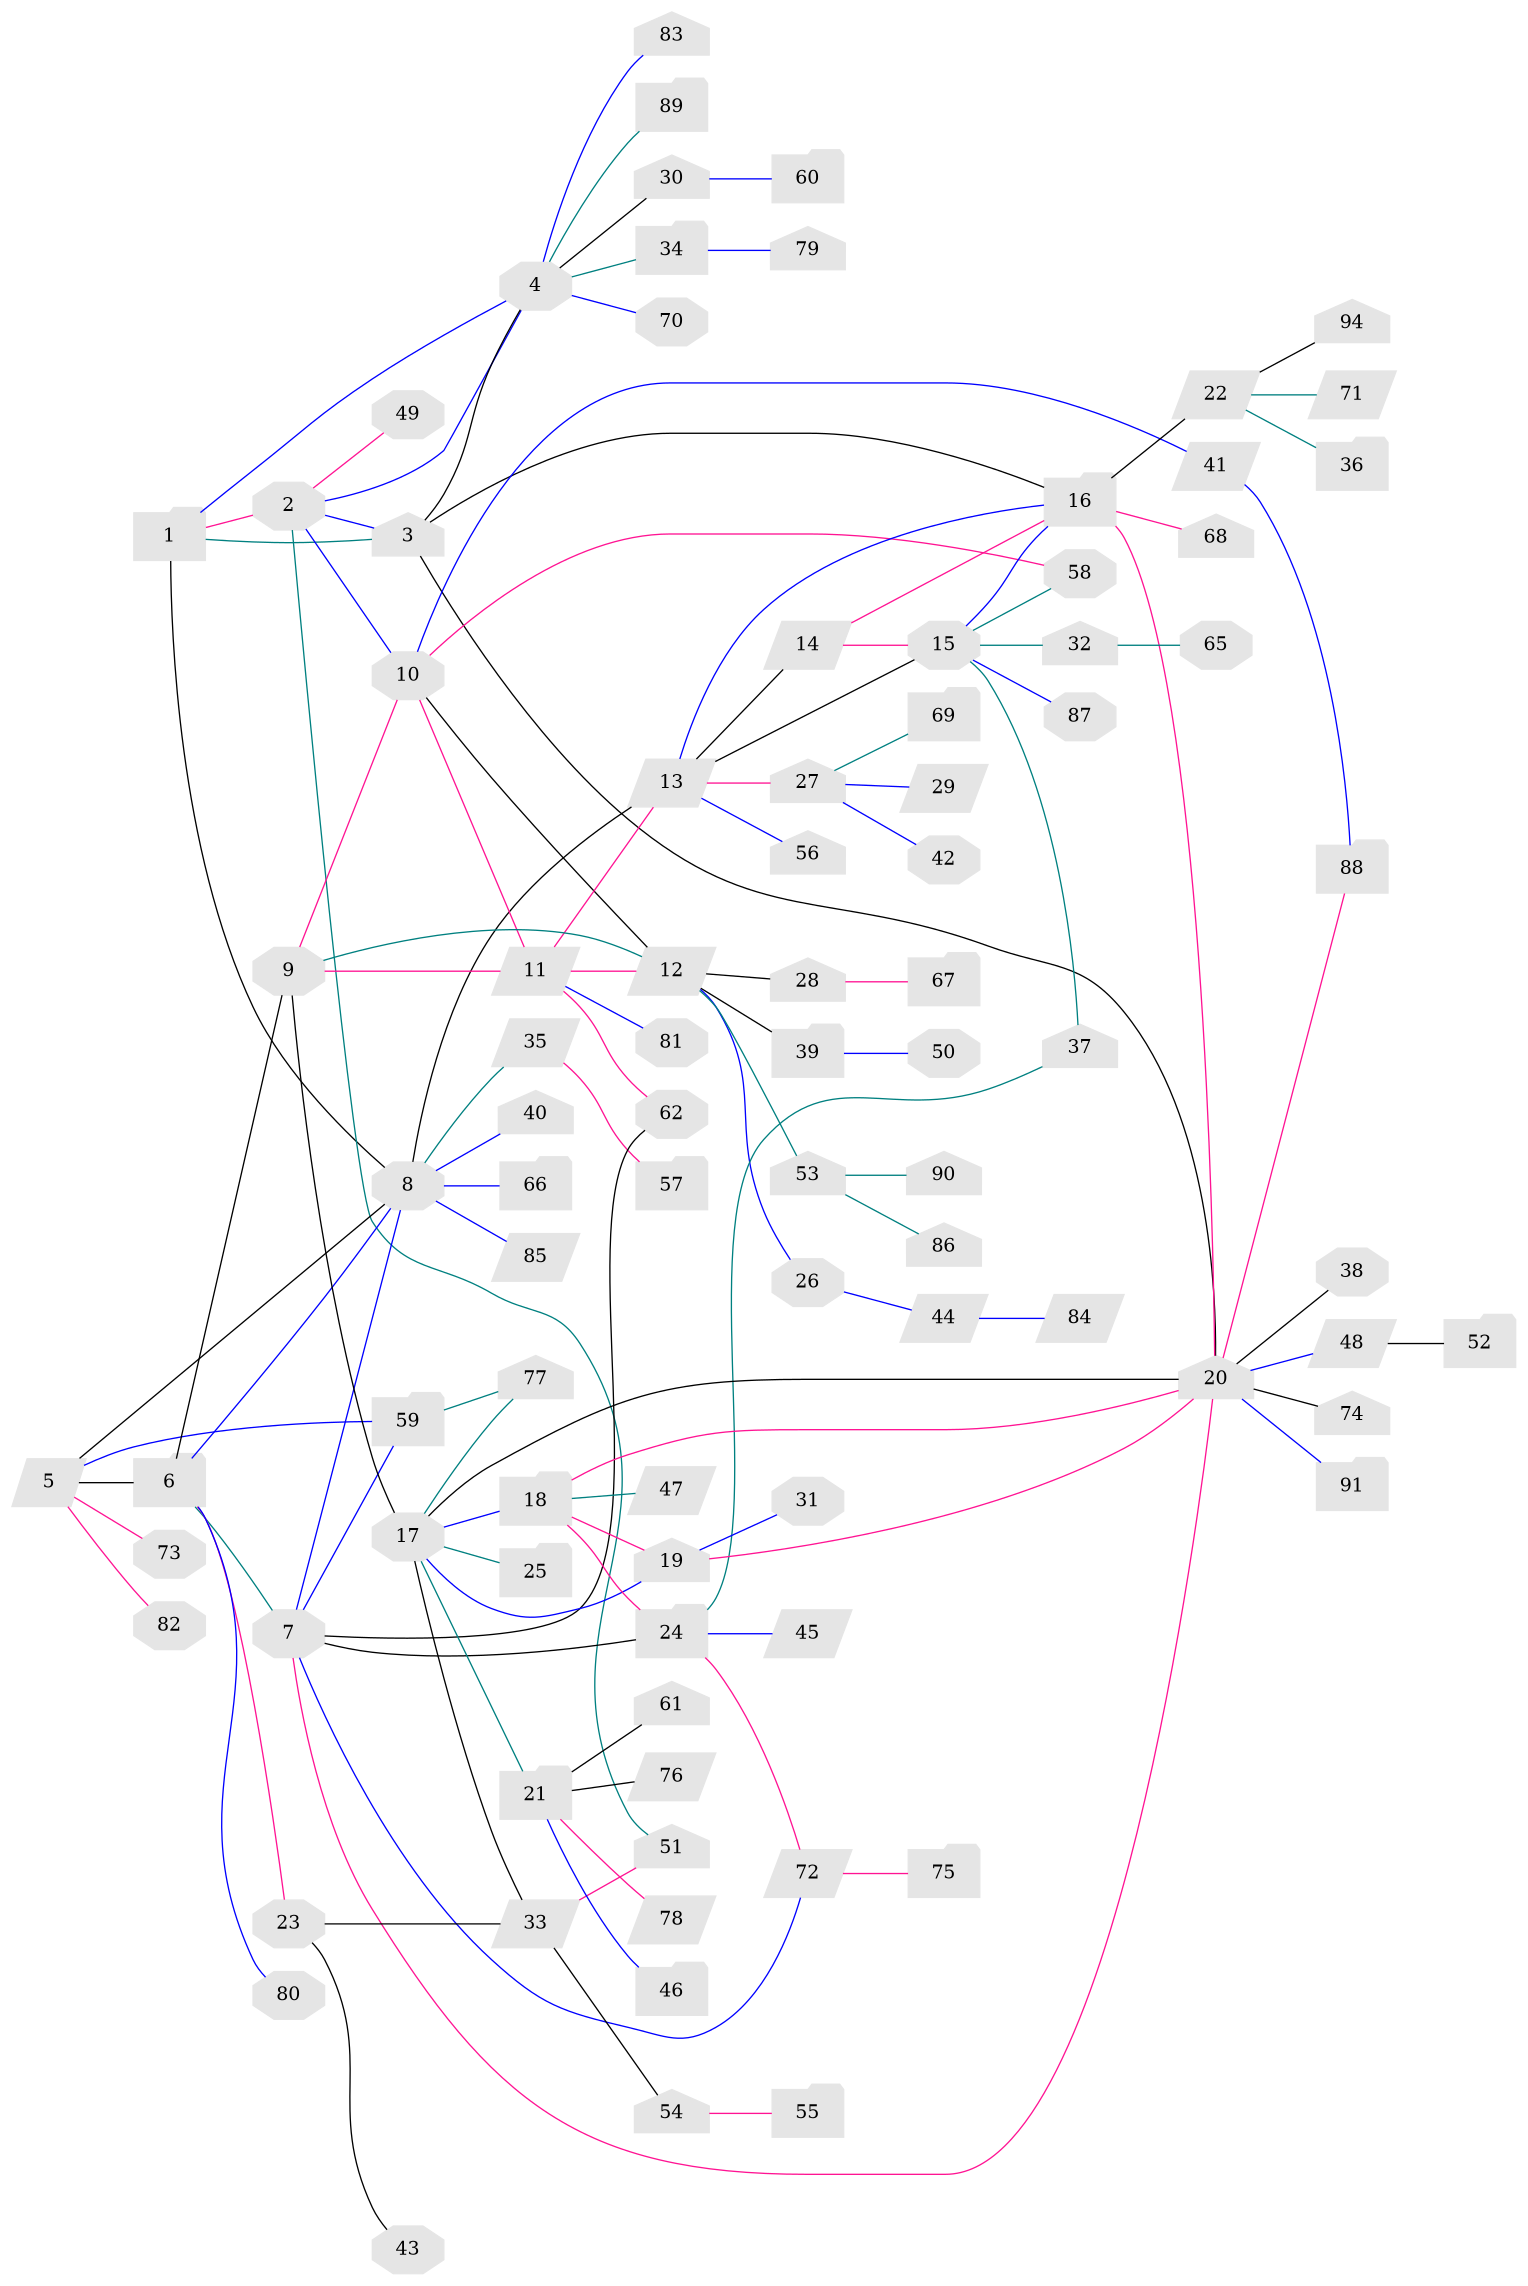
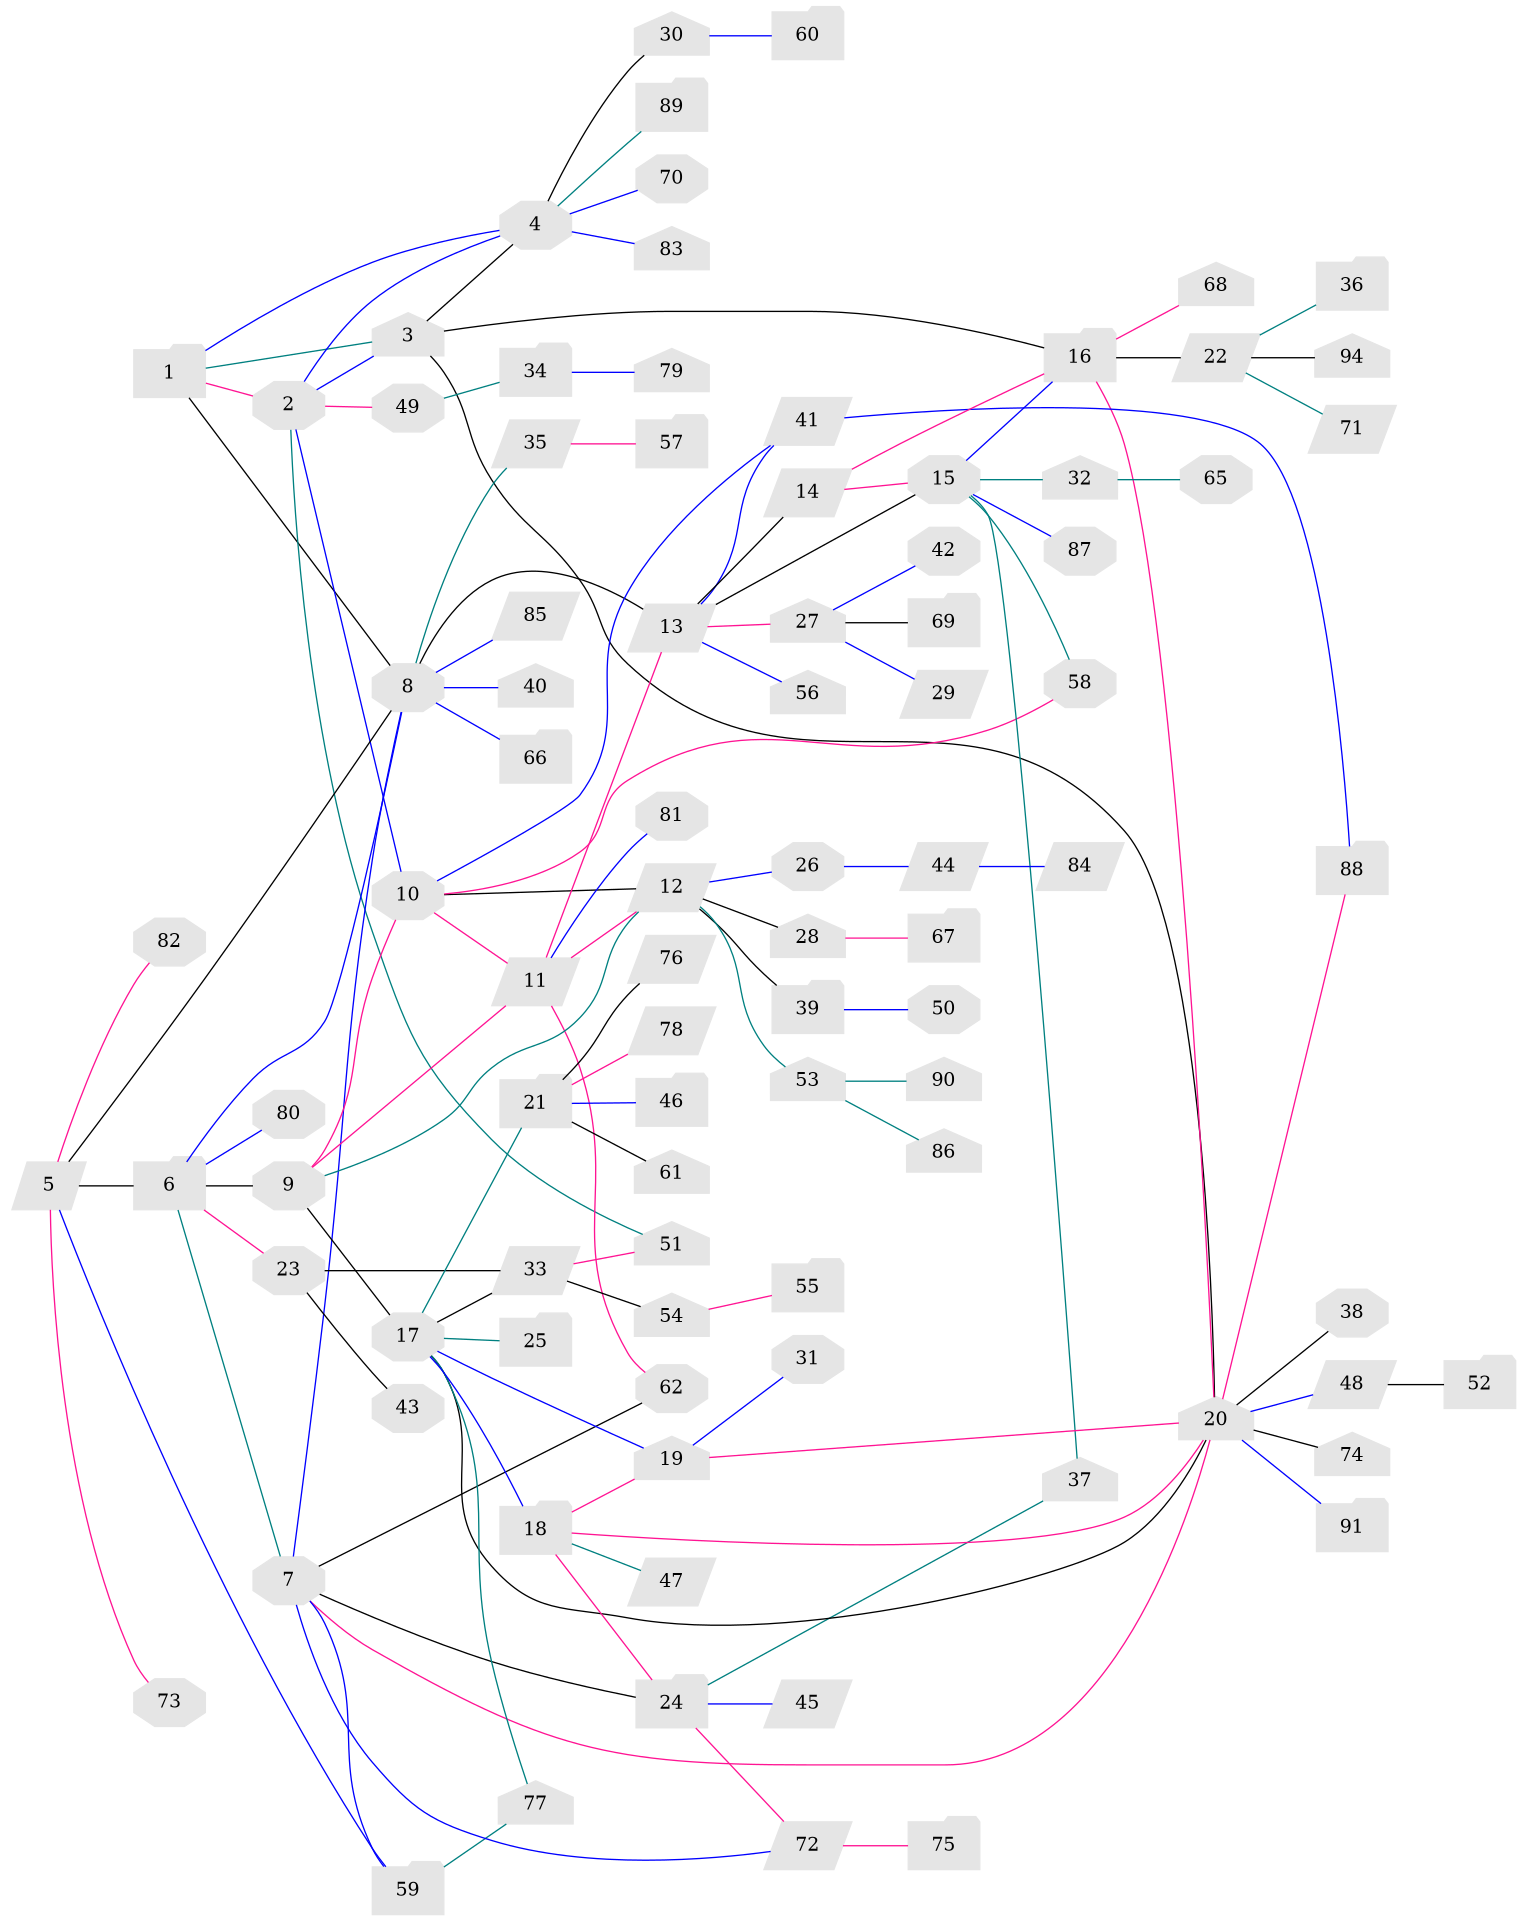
(604, 268) -> (472, 390)
(817, 572) -> (738, 525)
(871, 752) -> (877, 623)
